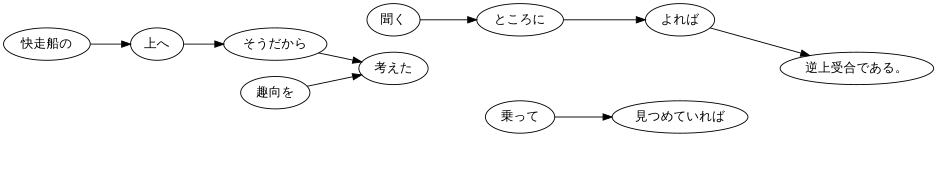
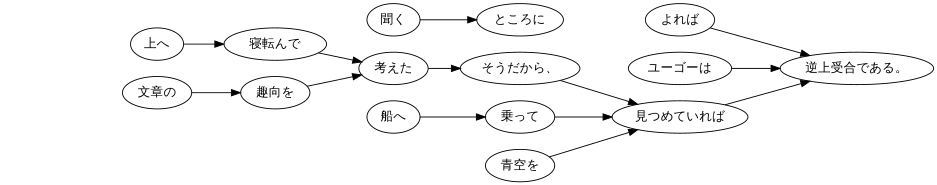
(600, 20) -> none
(47, 44) -> none
(275, 44) -> (275, 44)
none -> (520, 68)
none -> (680, 68)
none -> (157, 93)
none -> (763, 94)
none -> (394, 117)
none -> (520, 166)
